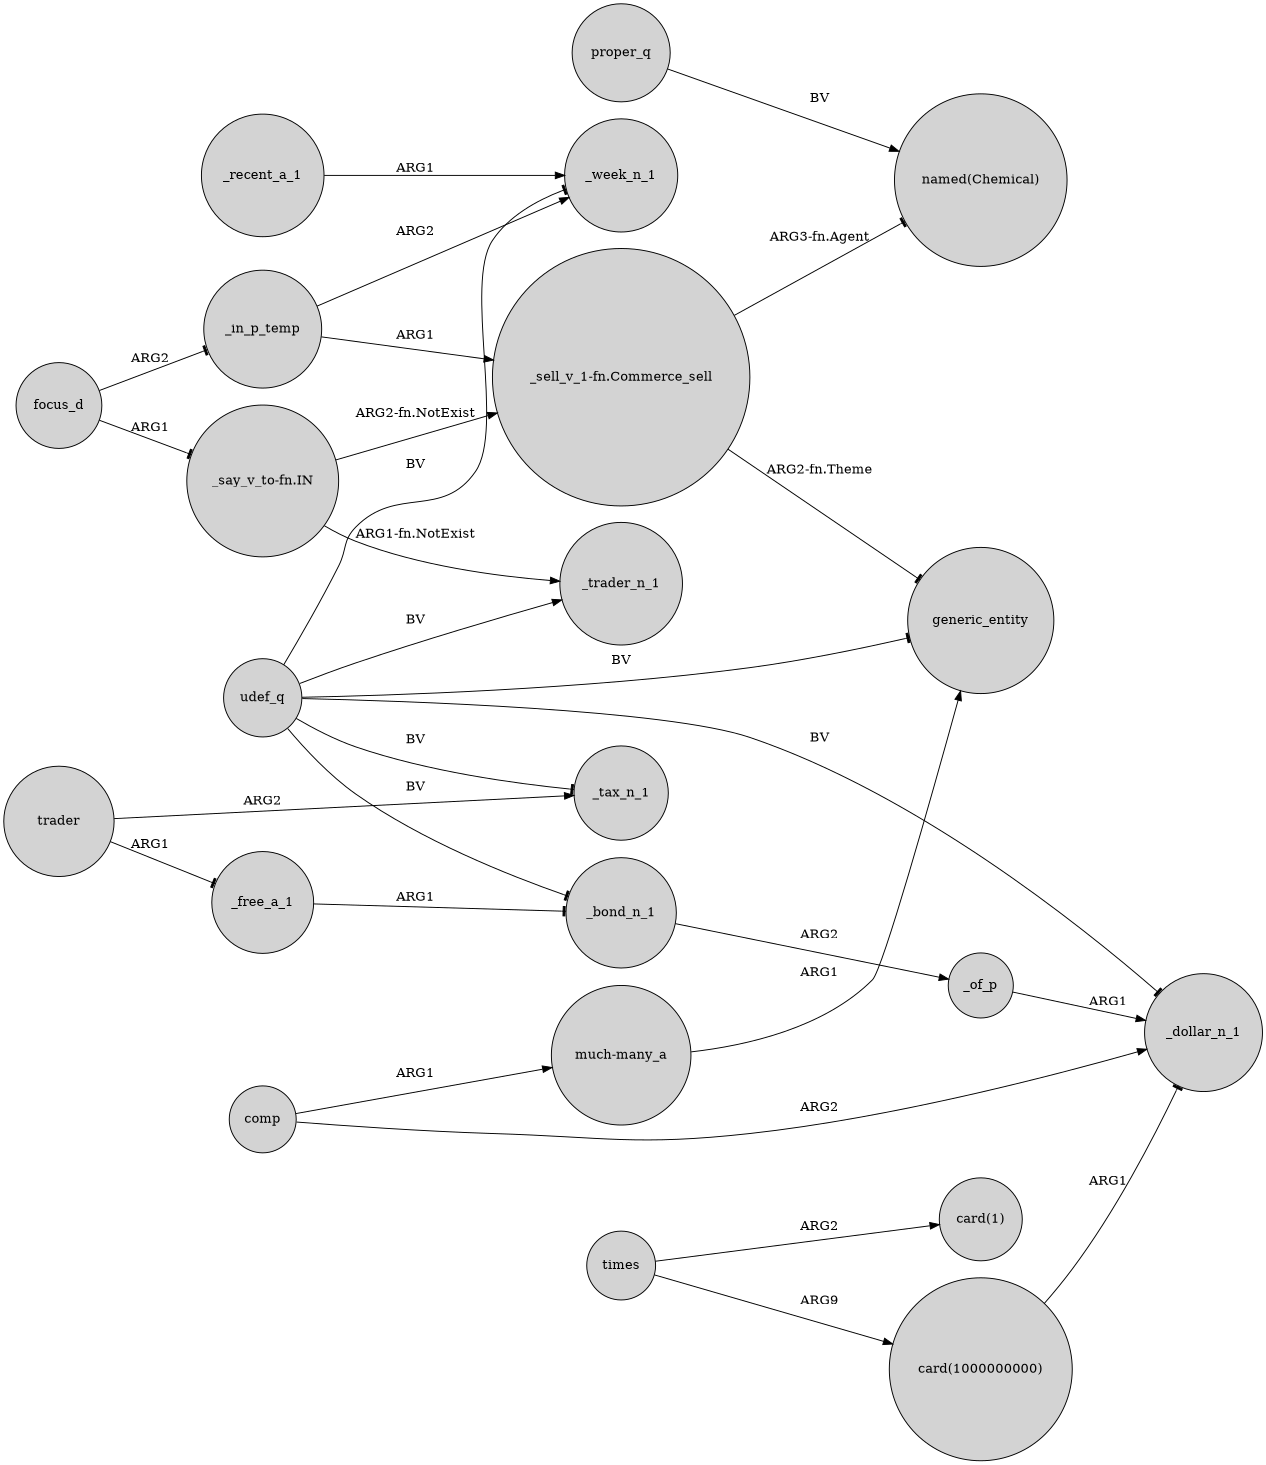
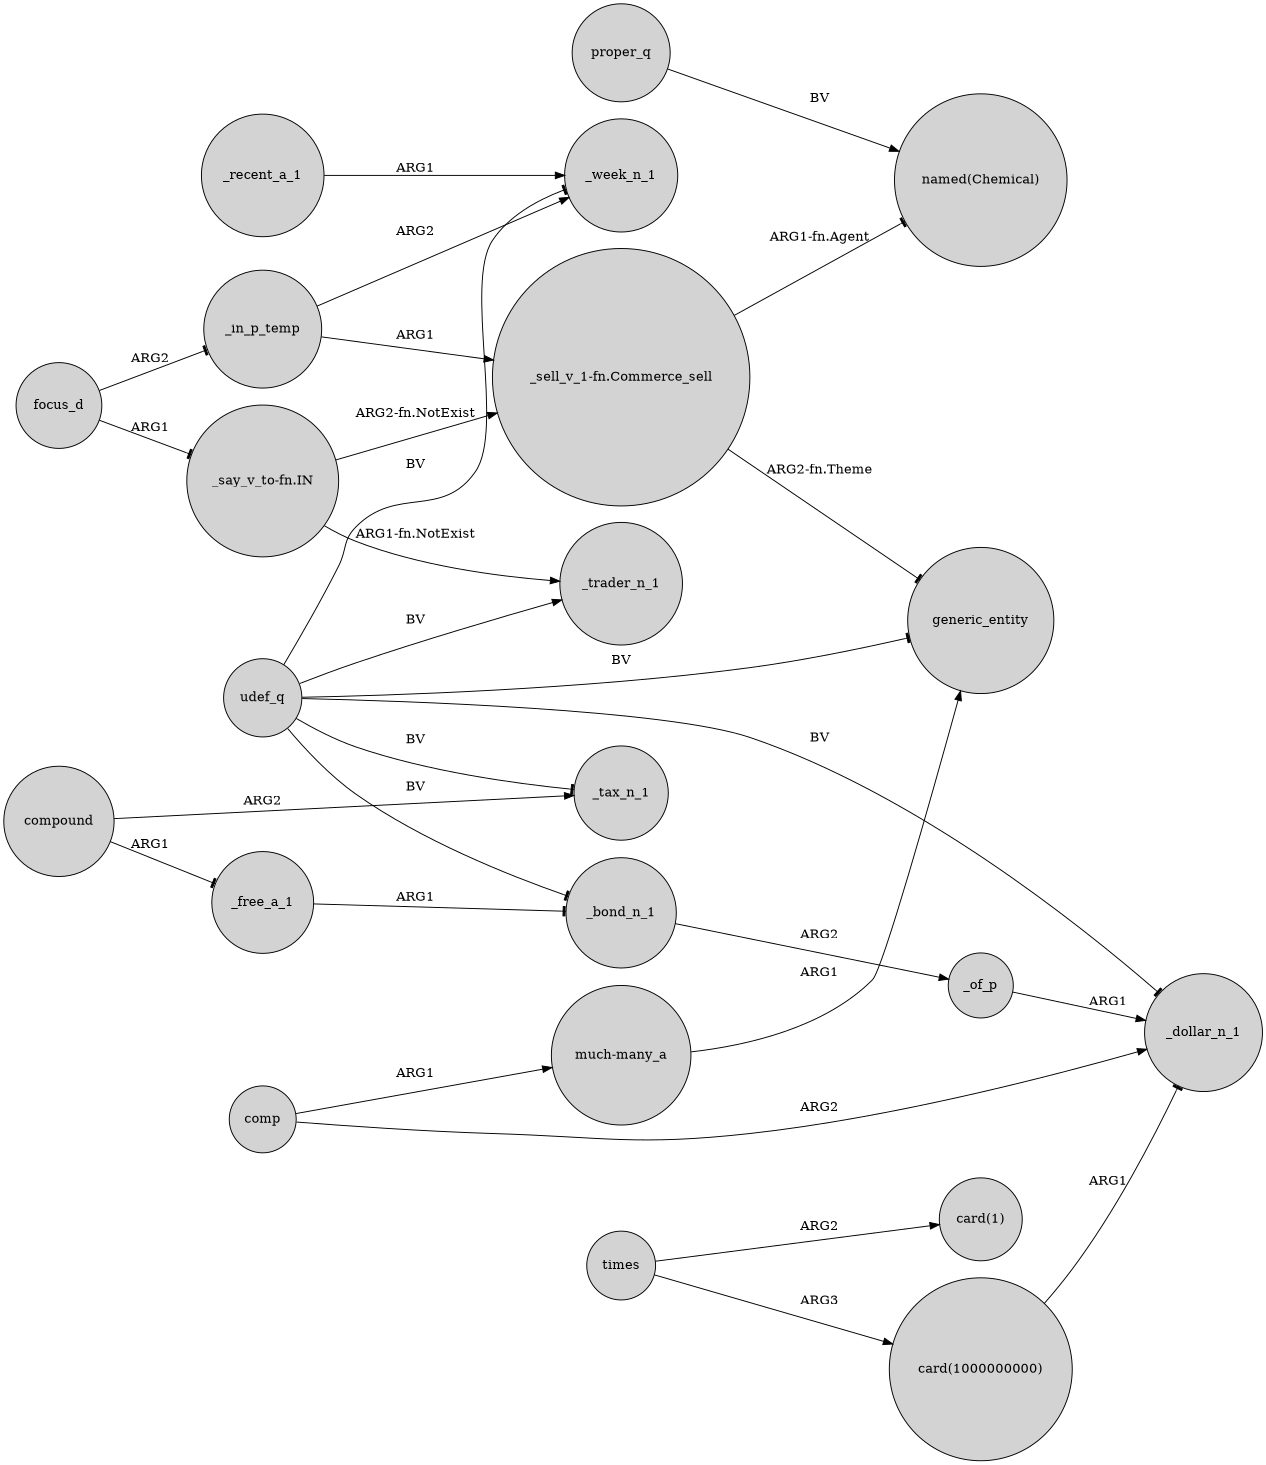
(820, 237) -> (820, 237)
(59, 821) -> (59, 821)
(820, 1301) -> (820, 1301)
